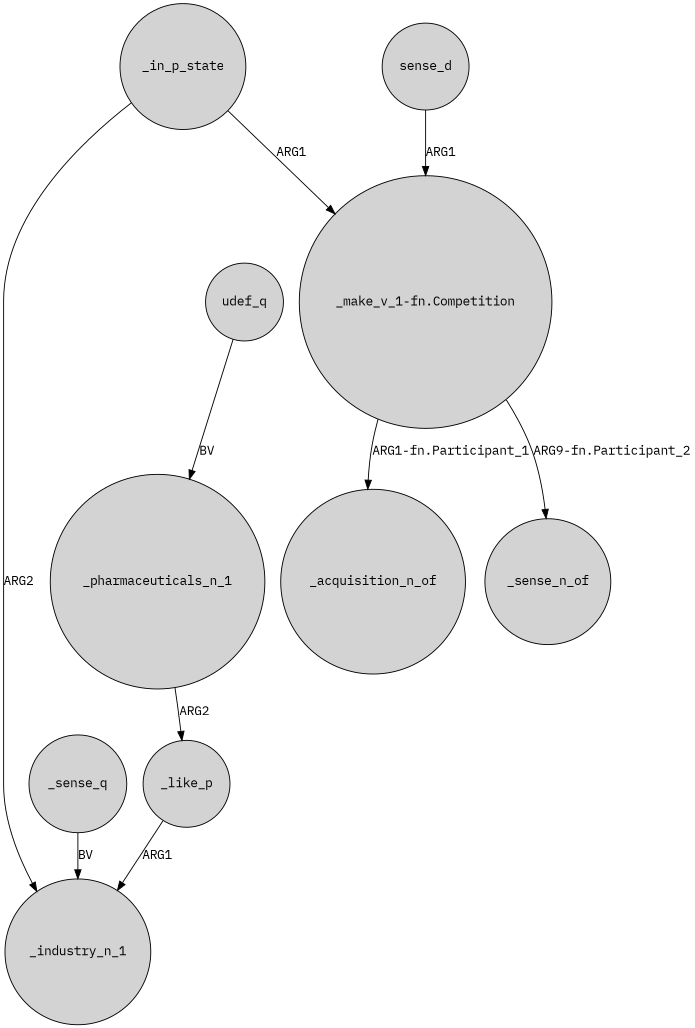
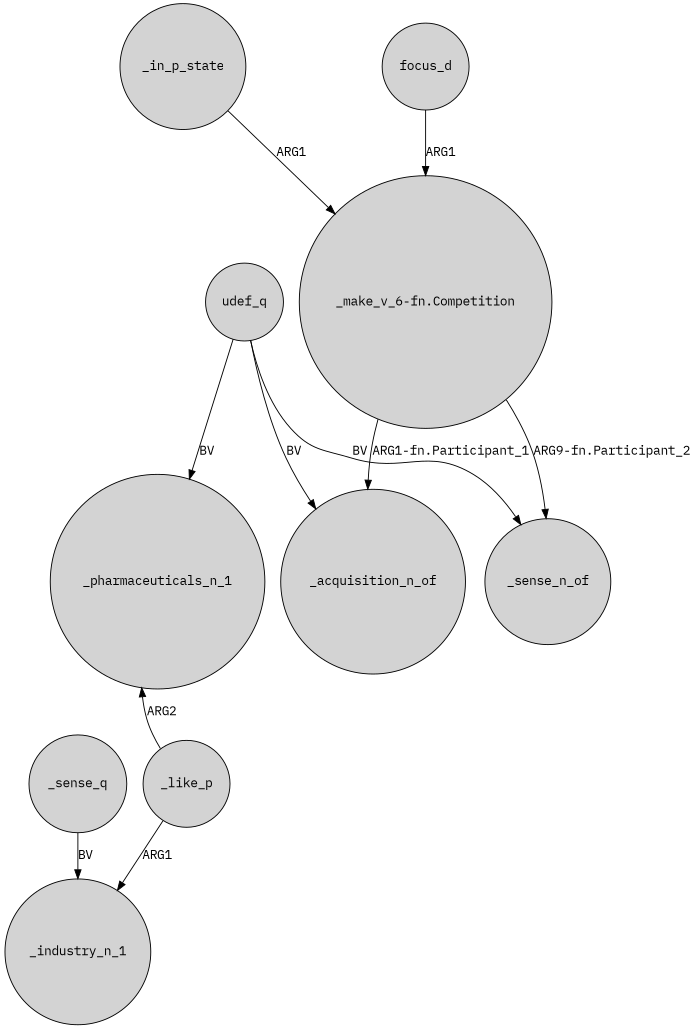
(426, 67) -> (426, 67)
(426, 302) -> (426, 302)
none -> (273, 424)
none -> (361, 460)
(4, 473) -> none
(178, 709) -> (148, 724)
